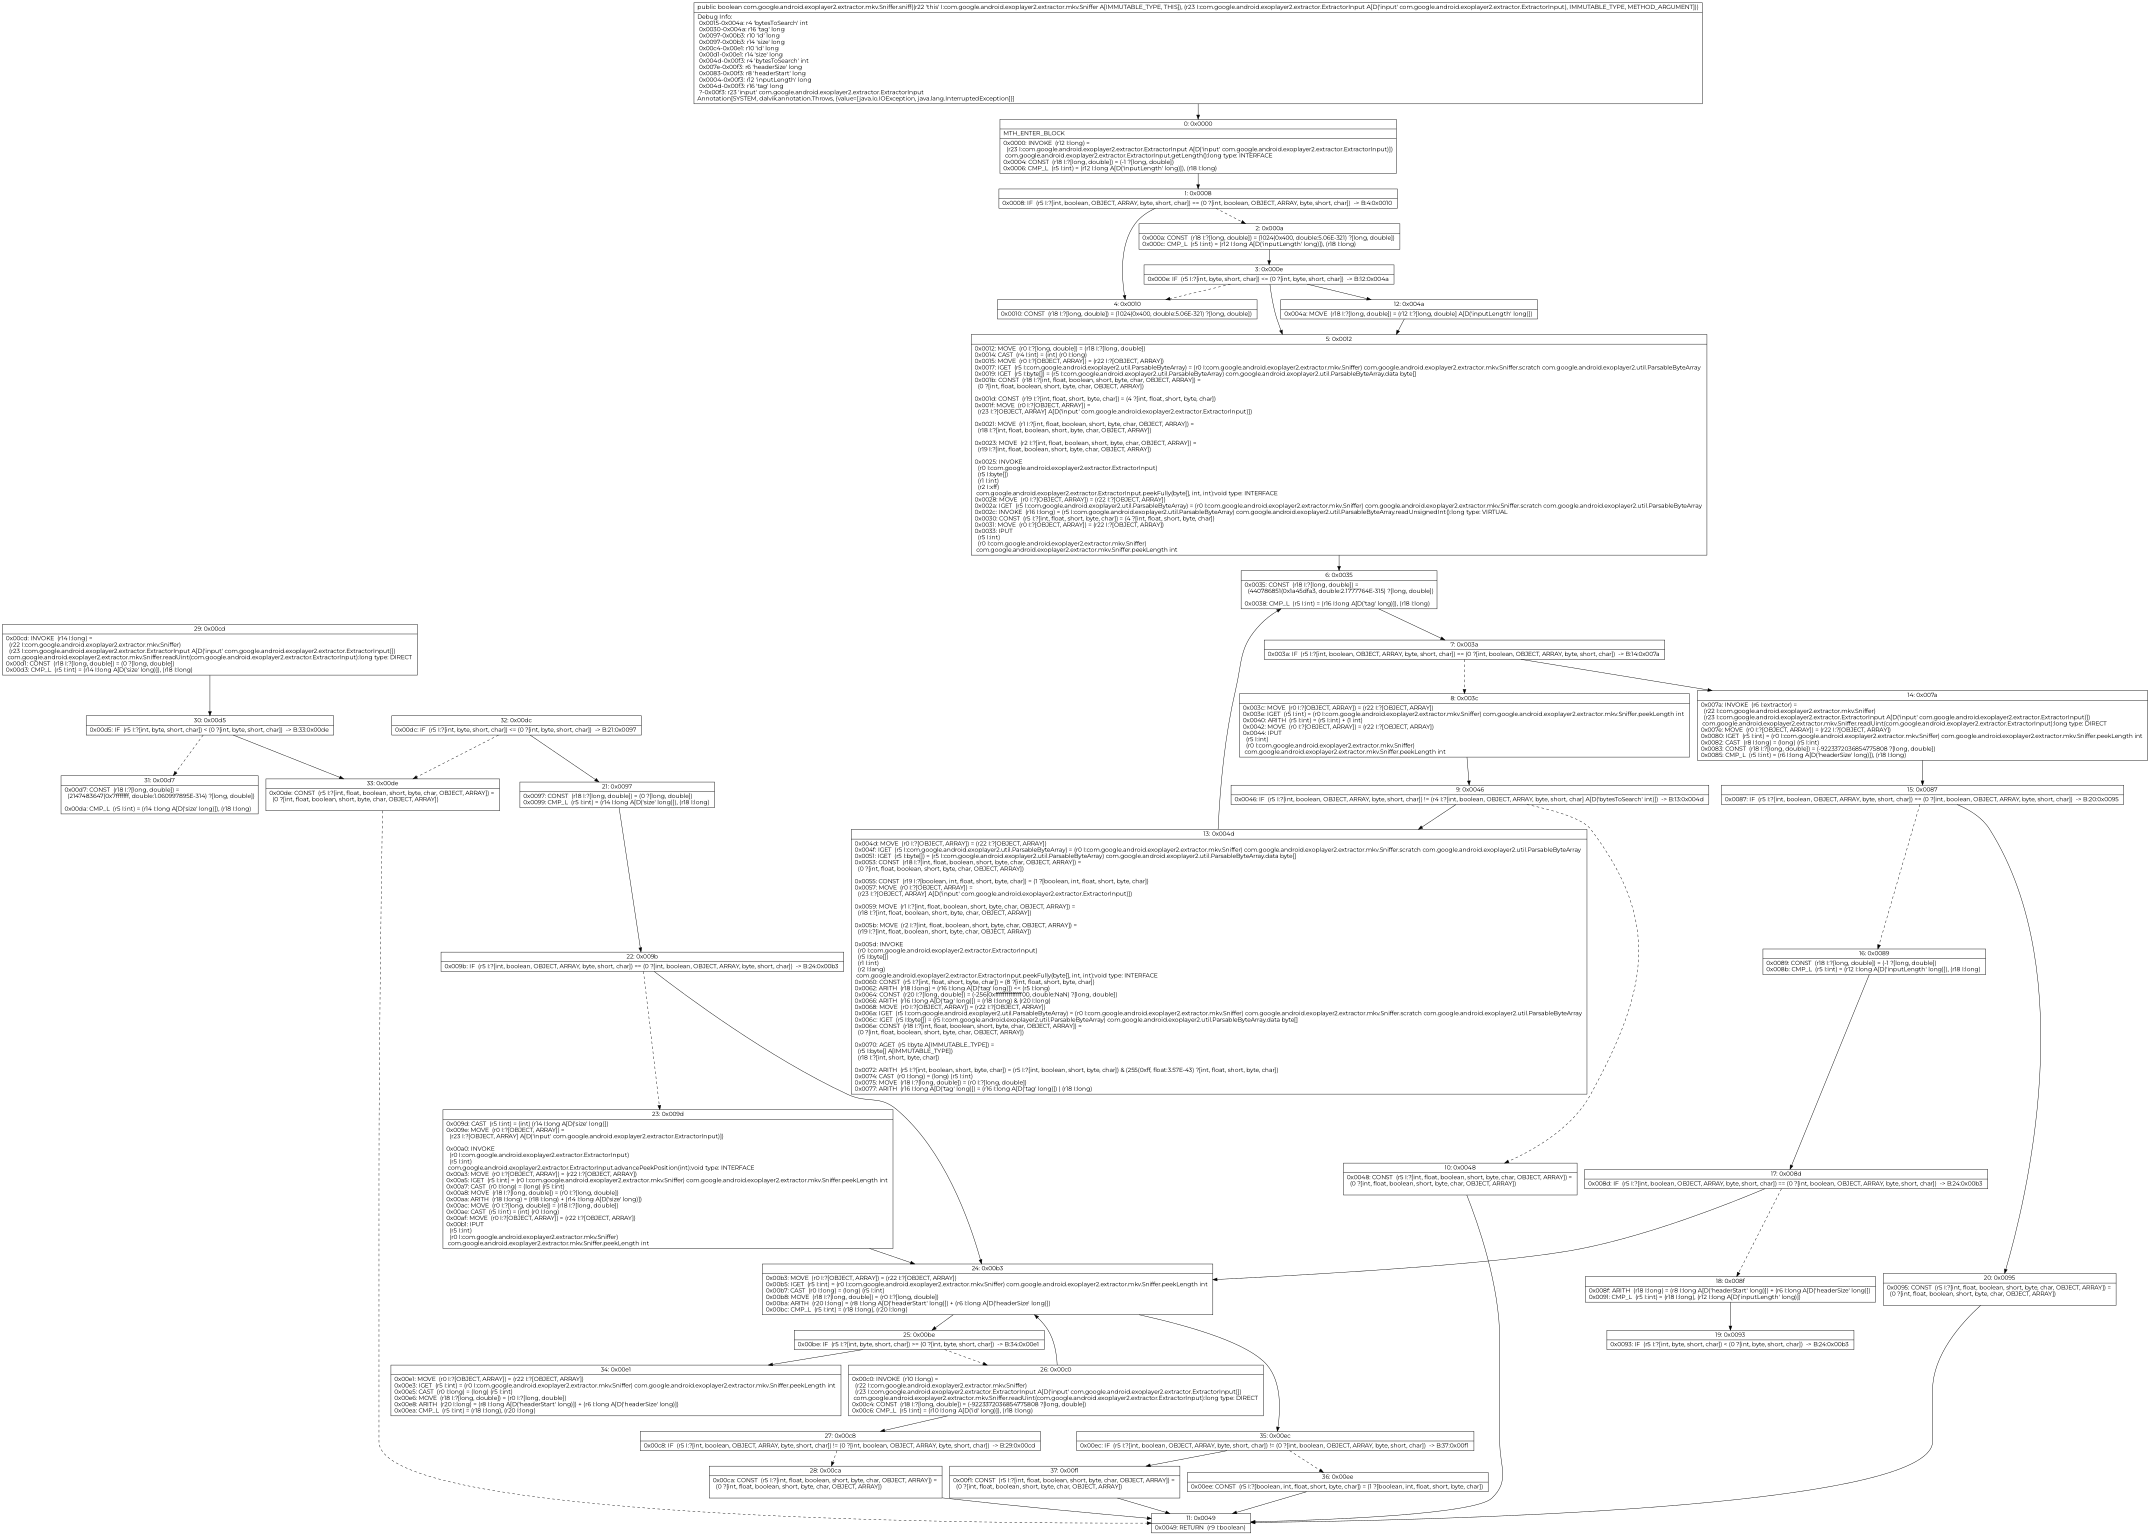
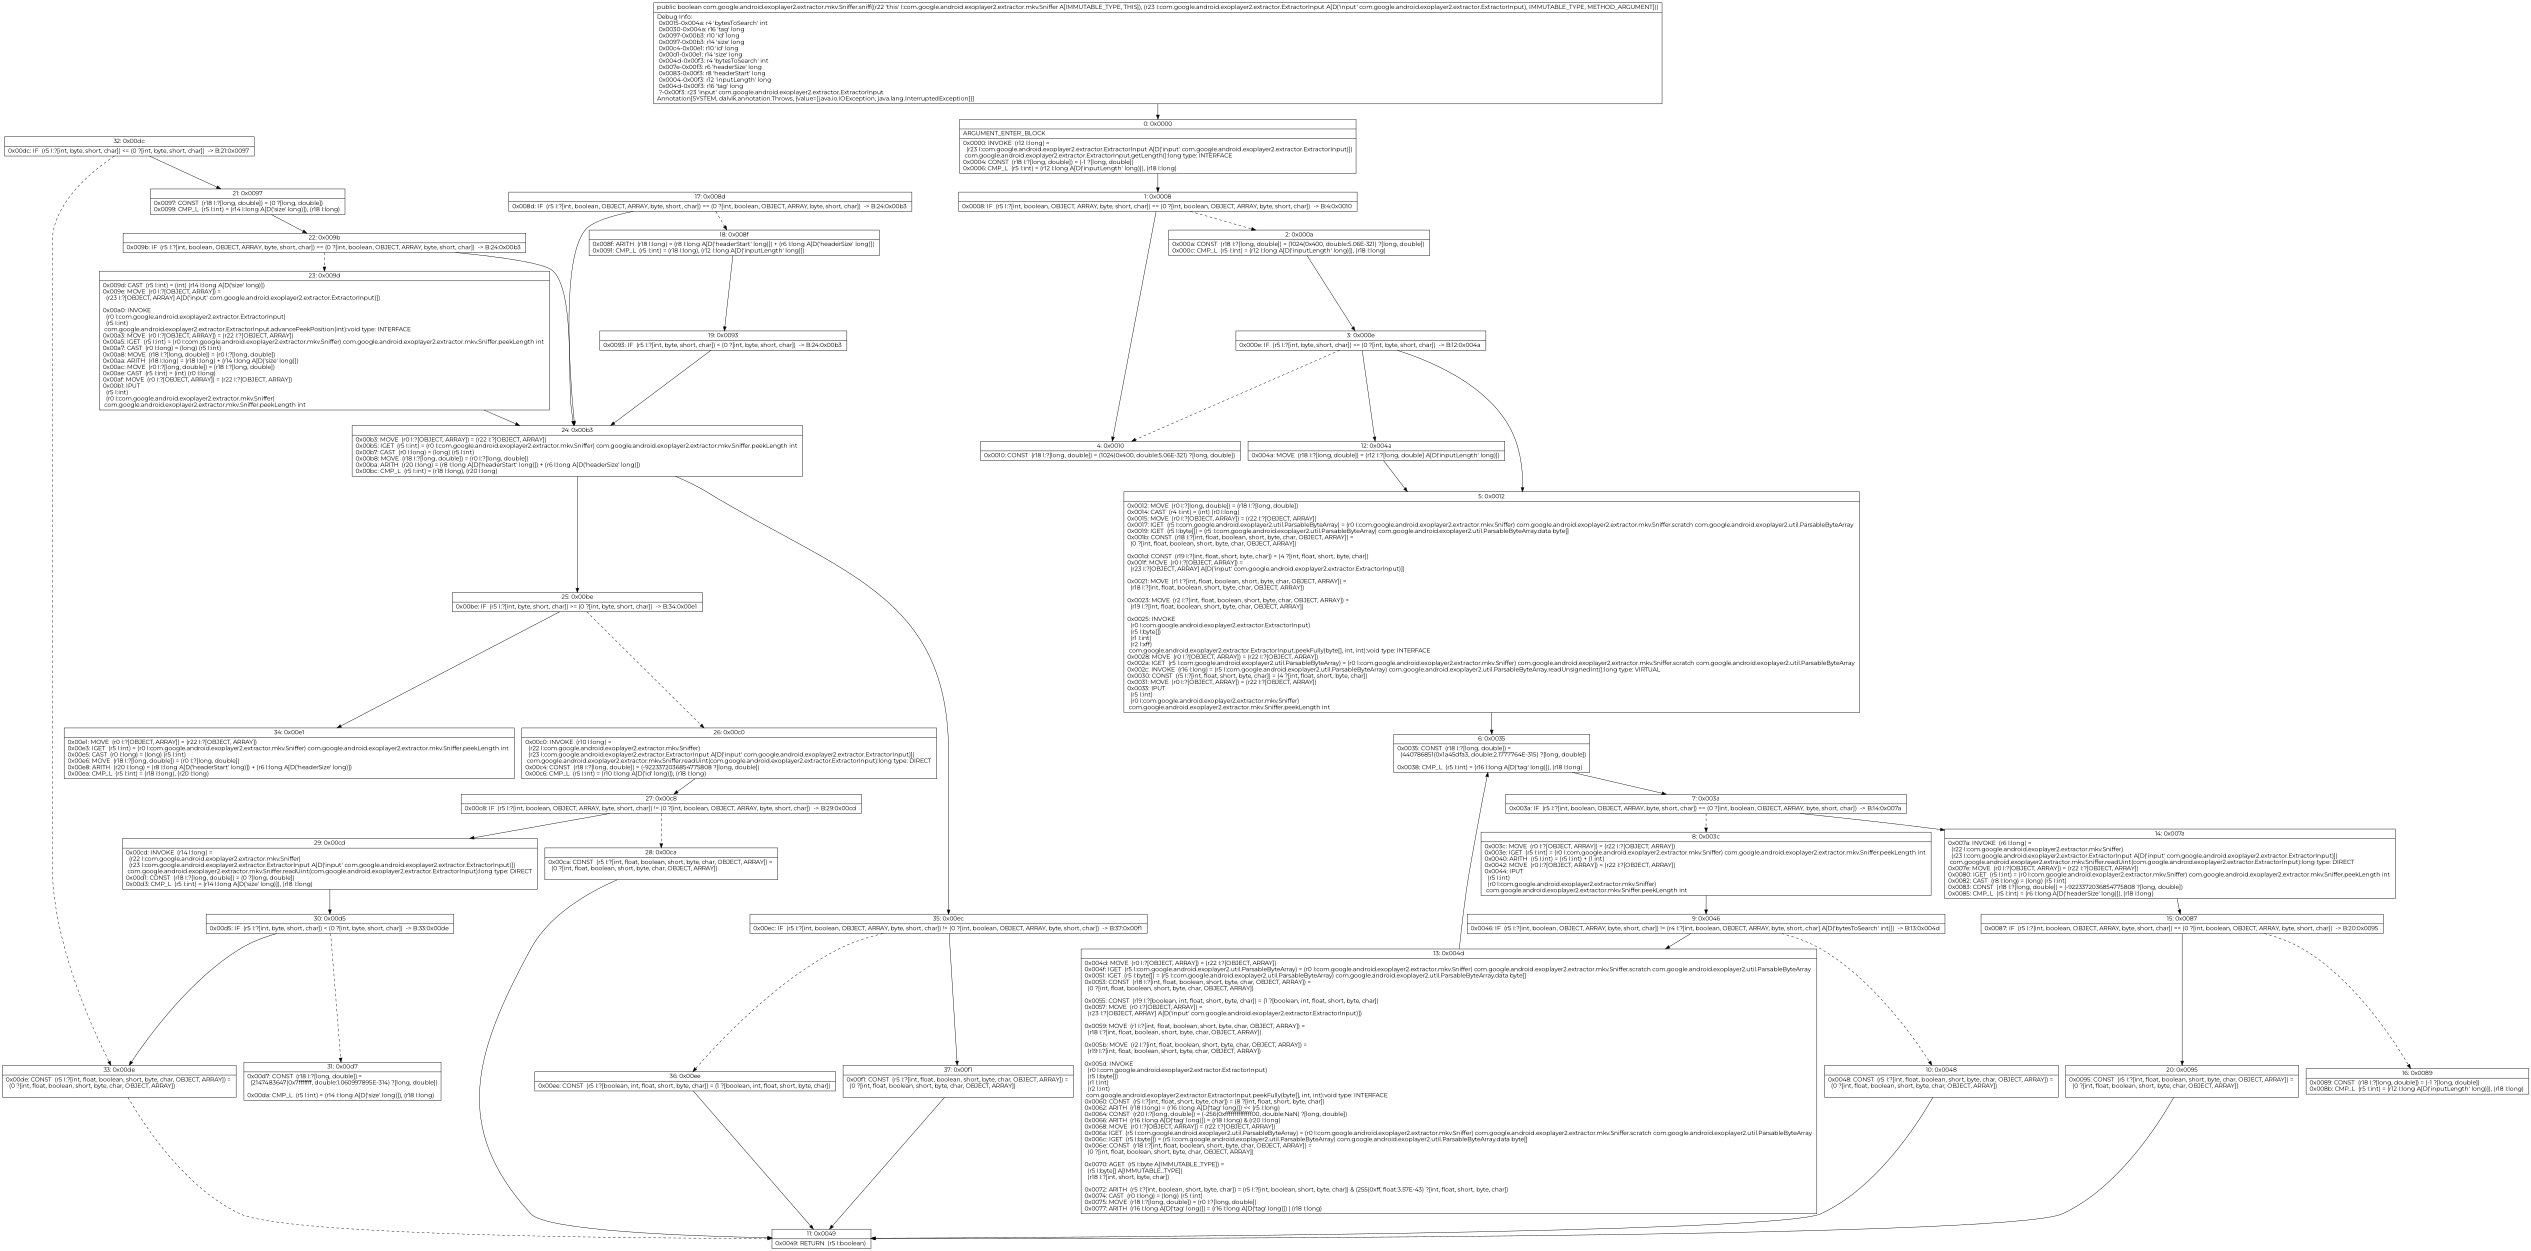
(1034, 134) -> (1004, 134)
(1750, 705) -> (1991, 843)
none -> (542, 826)
(870, 970) -> (1097, 1089)
(1830, 1070) -> none
(1052, 1339) -> (663, 387)
(1201, 1528) -> (821, 1243)
